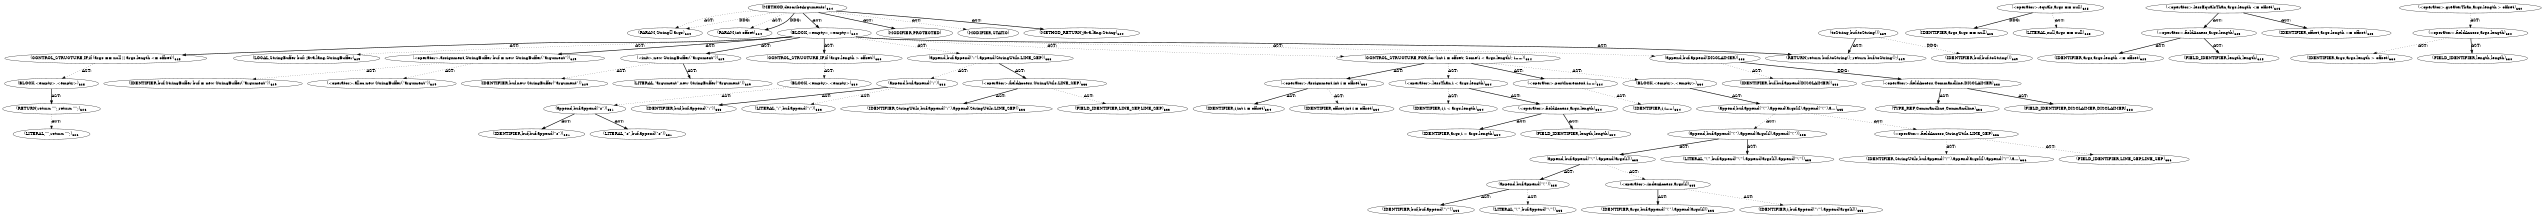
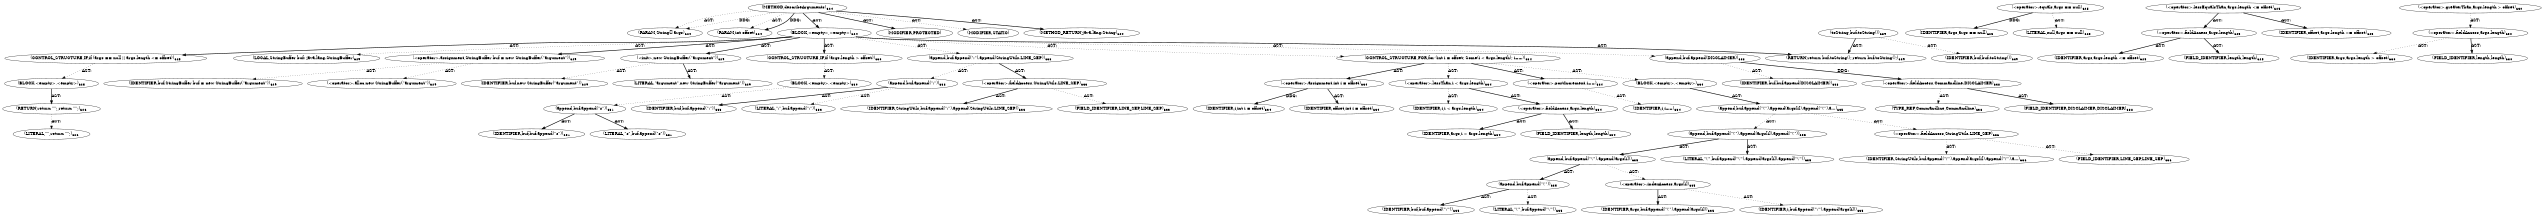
(1933, 46) -> (1933, 46)
(1332, 95) -> (1332, 95)
(1940, 95) -> (1940, 95)
(1292, 96) -> (1292, 96)
